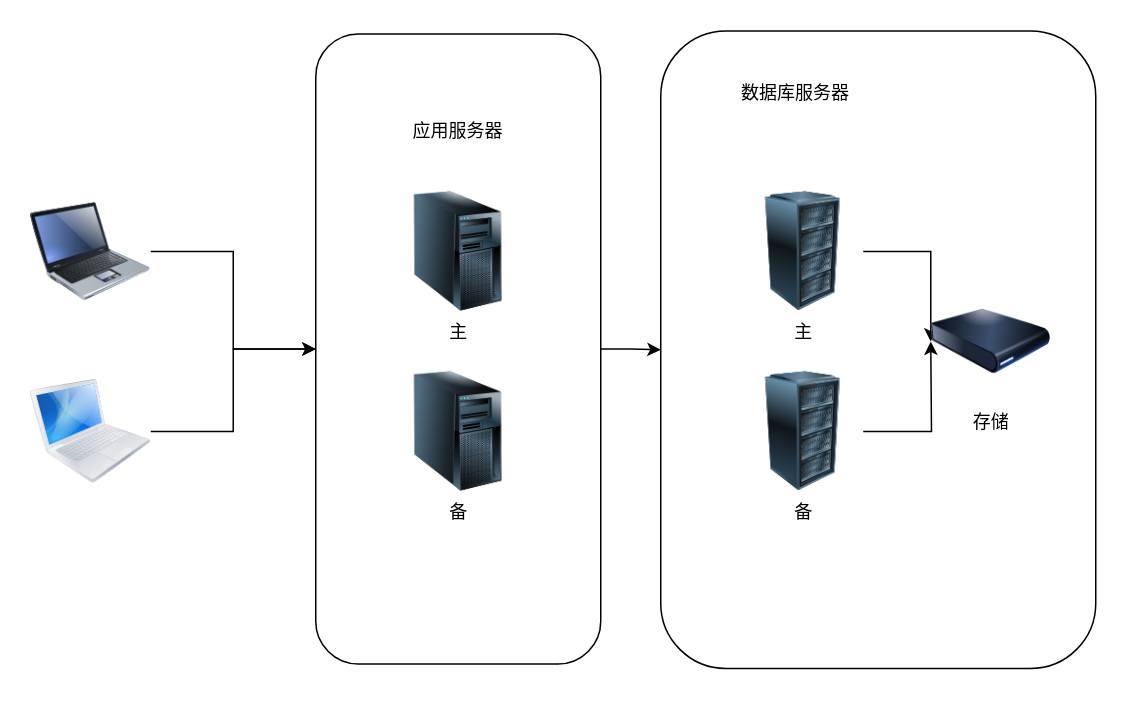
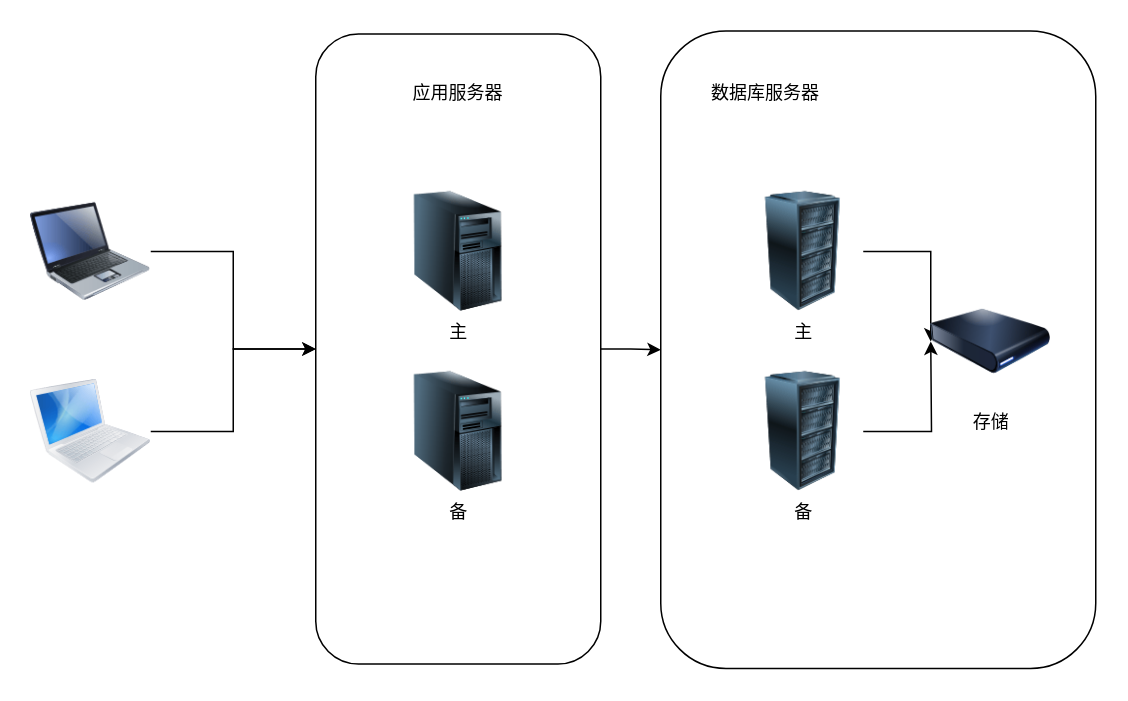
(796, 94) -> (766, 94)
(458, 131) -> (458, 94)
